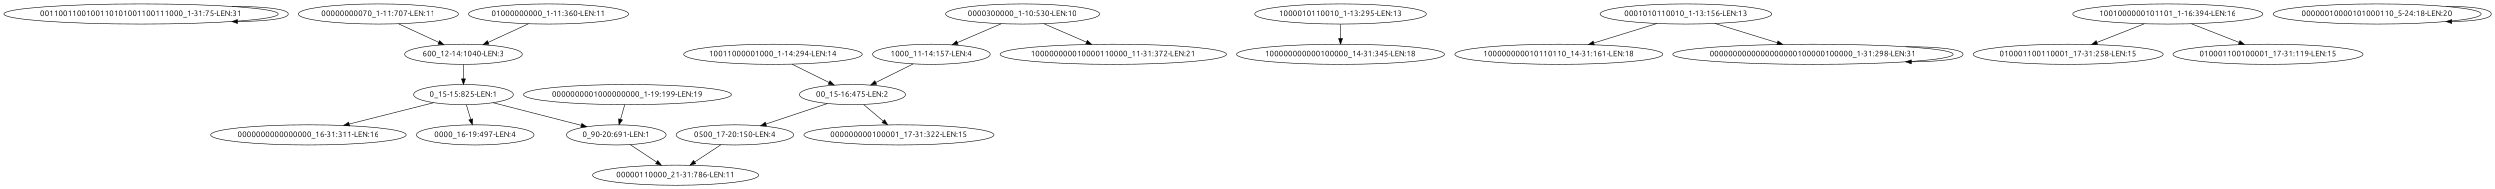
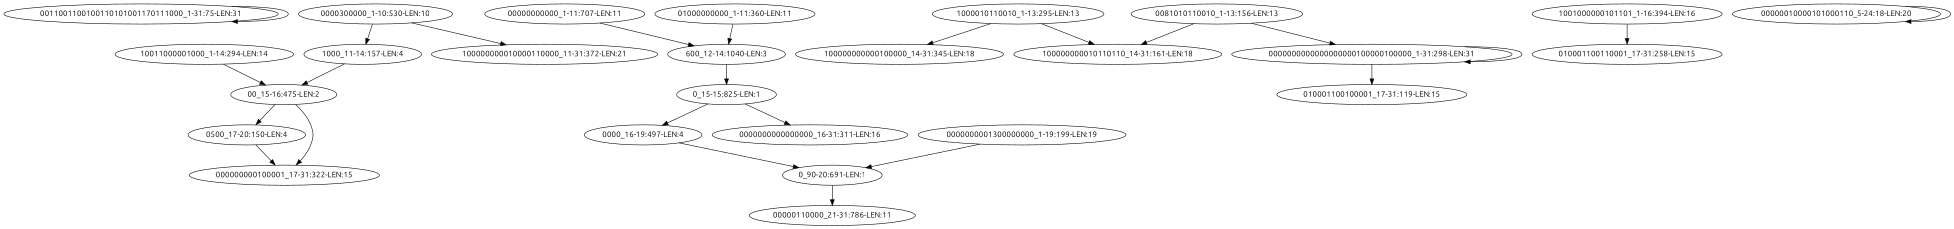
(141, 14) -> (141, 14)
(378, 14) -> (565, 14)
(1686, 14) -> (1217, 14)
none -> (1065, 33)
(2215, 33) -> (1372, 72)
(627, 95) -> (1022, 135)
(537, 114) -> (736, 155)
(708, 153) -> (264, 153)
